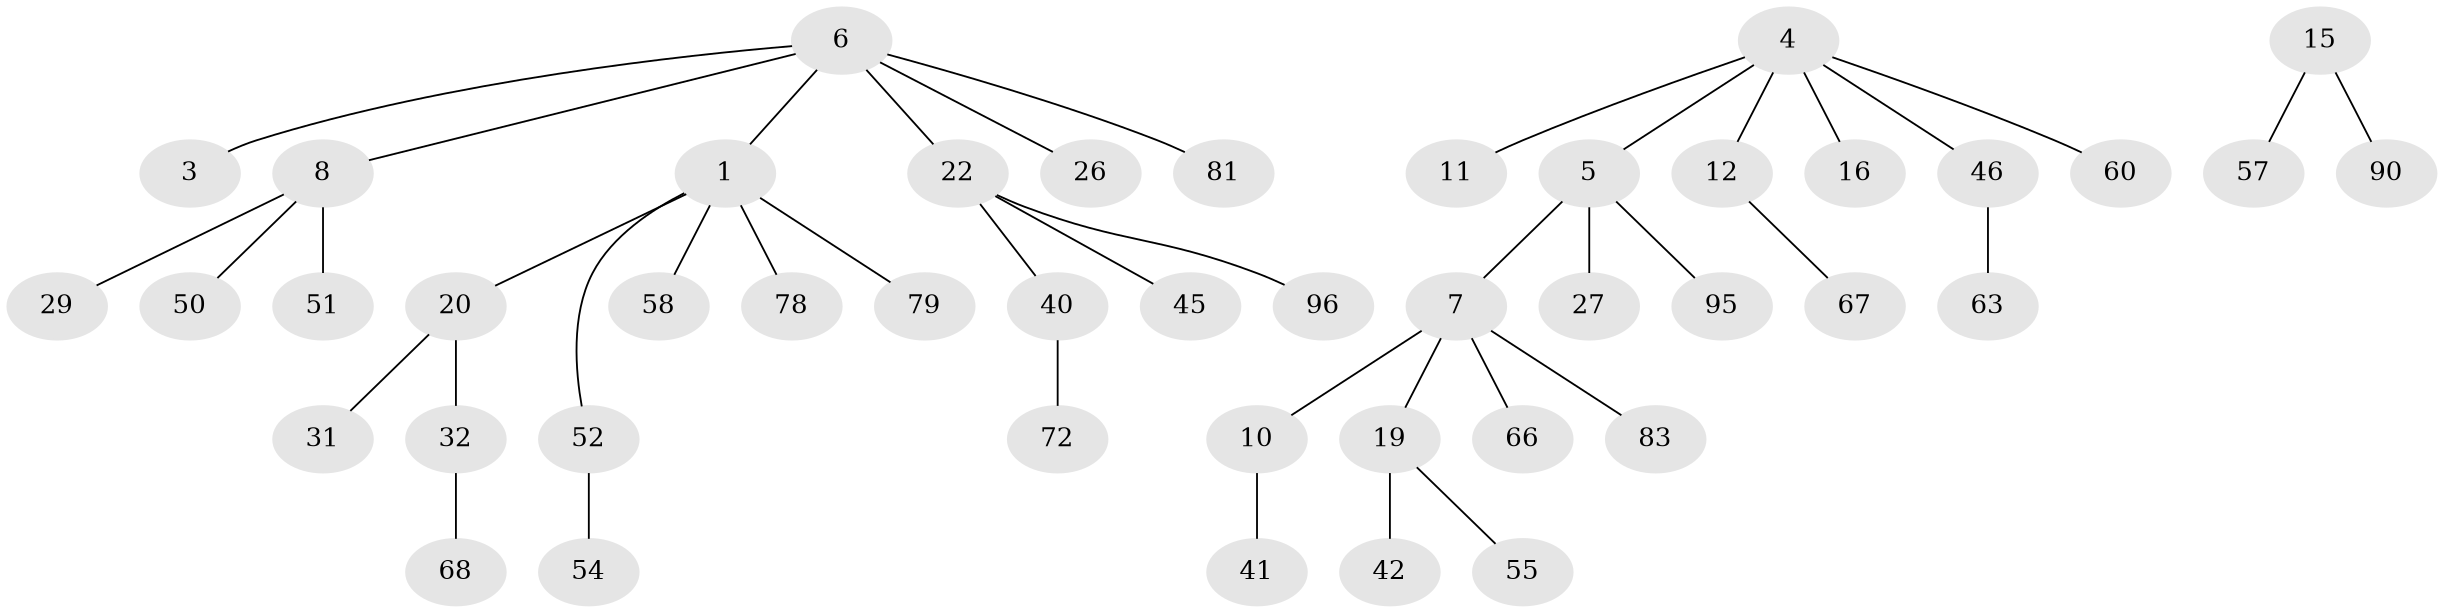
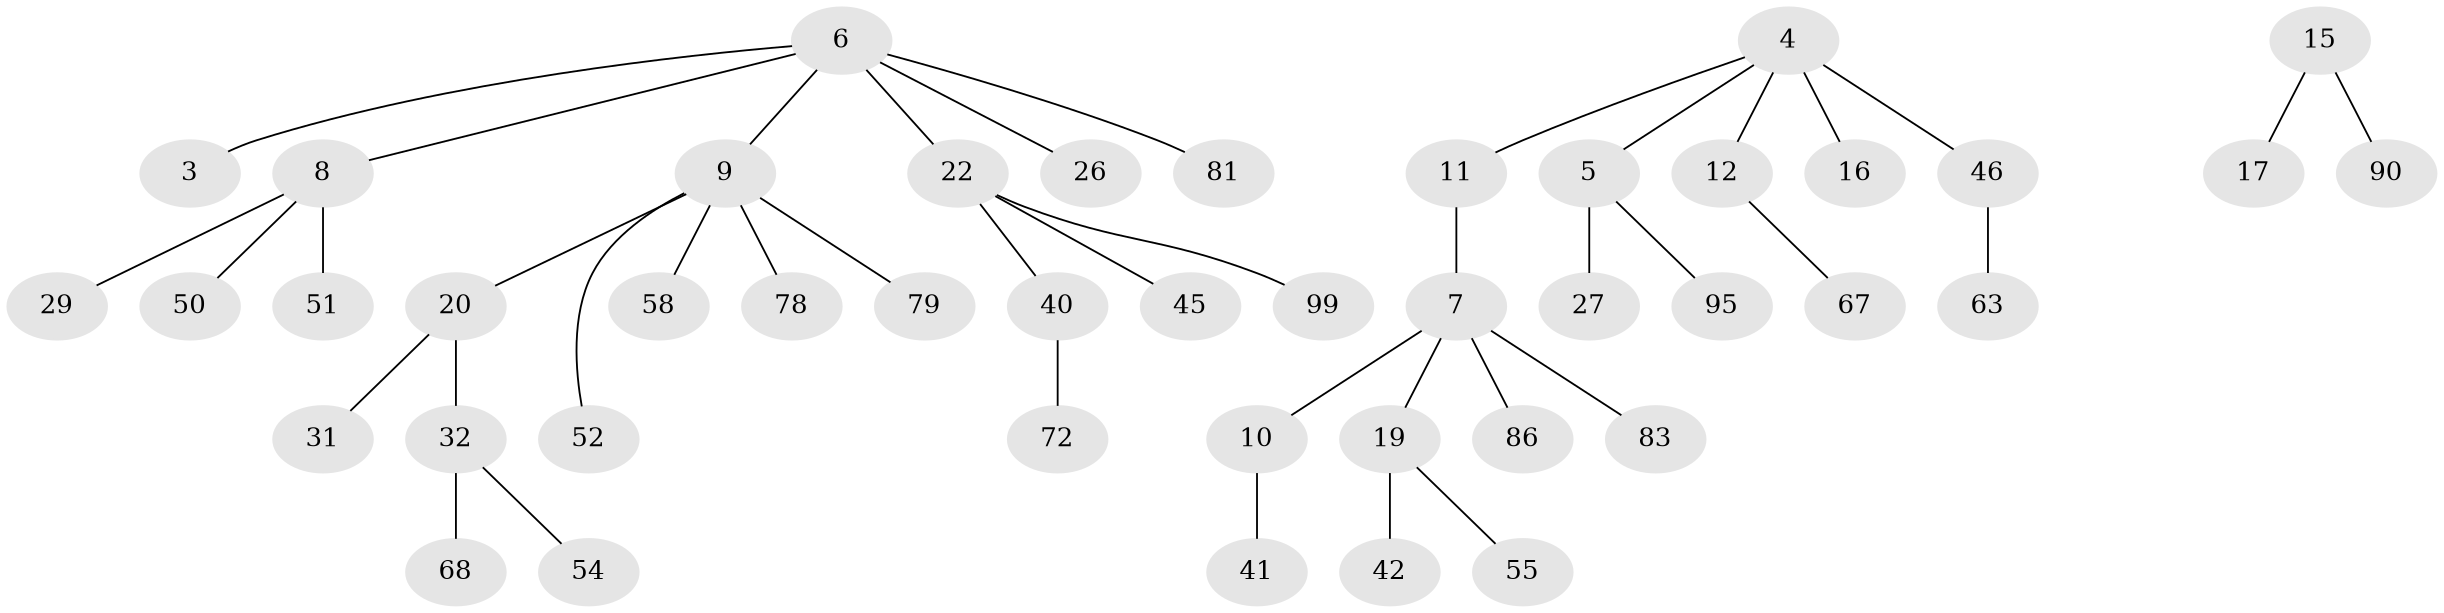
(725, 174) -> (725, 174)
(2121, 174) -> none
(2254, 174) -> (2254, 174)
(1523, 240) -> (1456, 240)
(1323, 306) -> (1323, 306)
(1523, 439) -> (1523, 439)
(589, 506) -> (522, 506)
